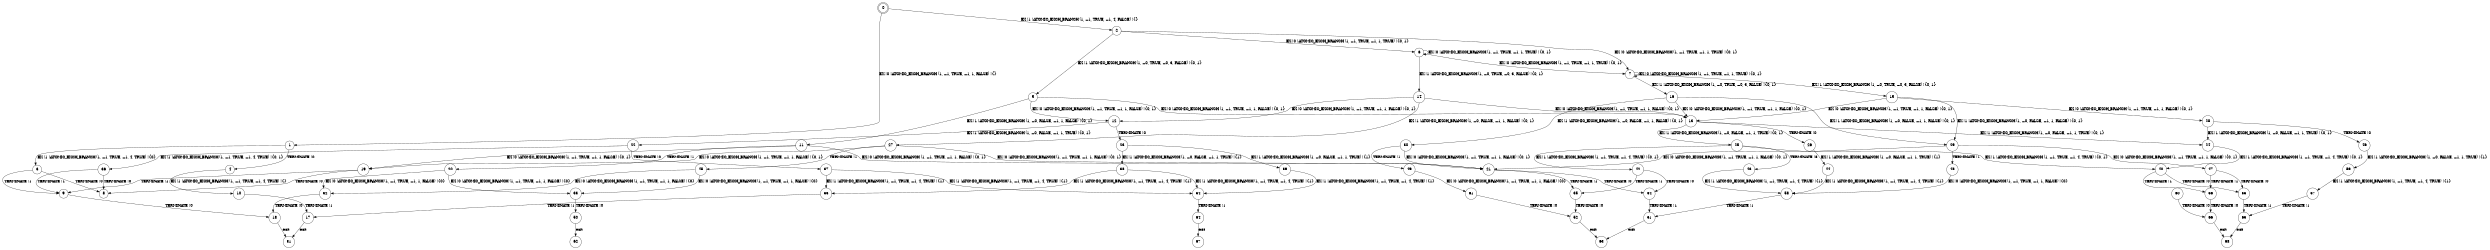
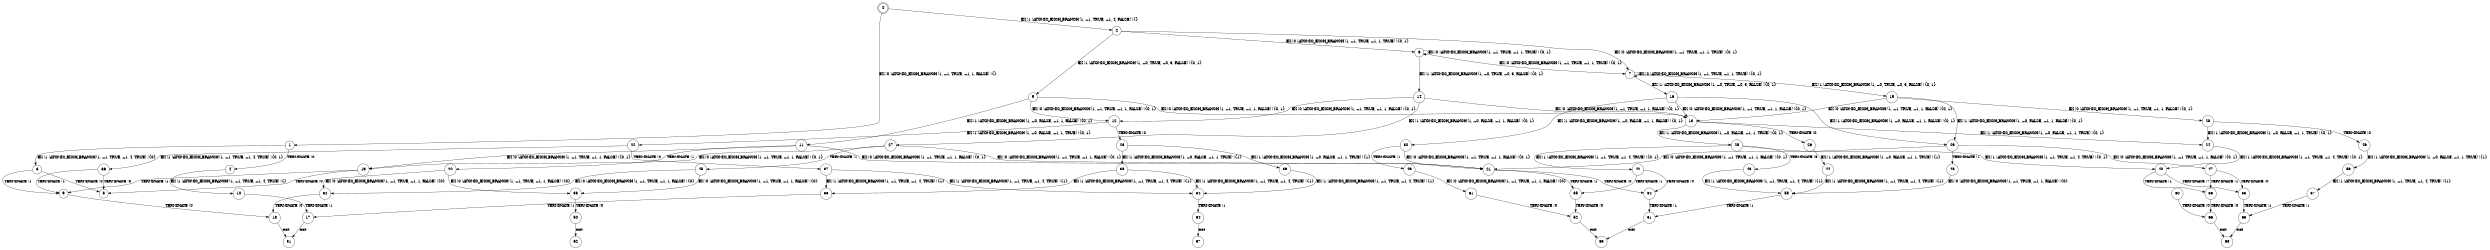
(2196, 182) -> (2196, 182)
